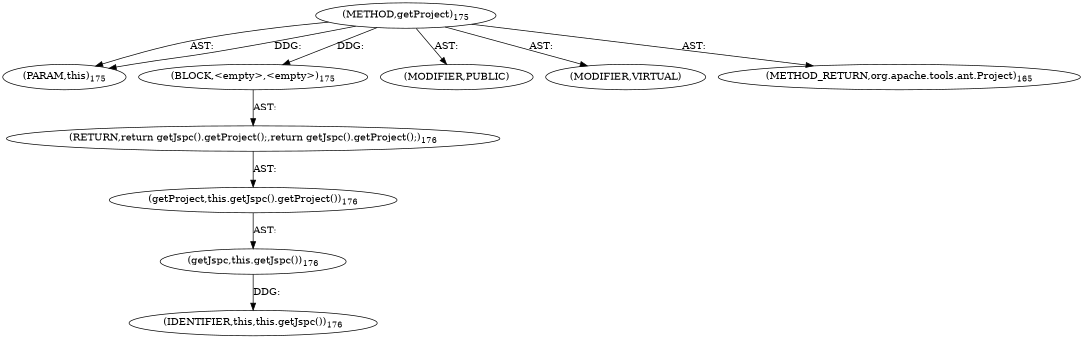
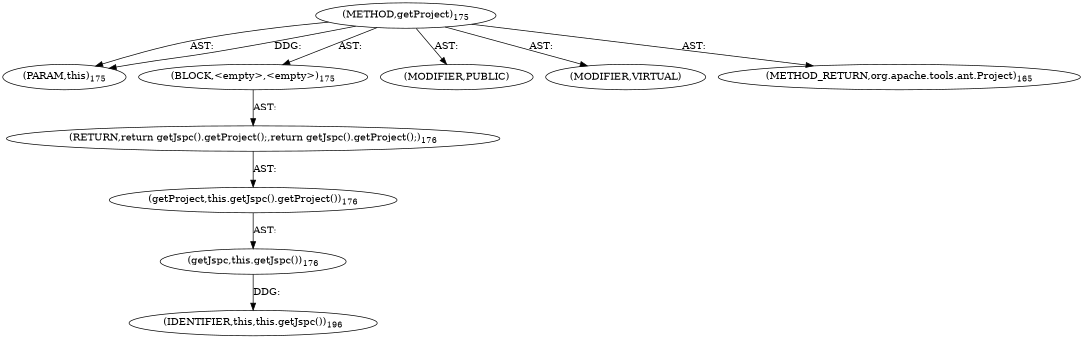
(352, 46) -> (352, 46)
(335, 322) -> (335, 322)
